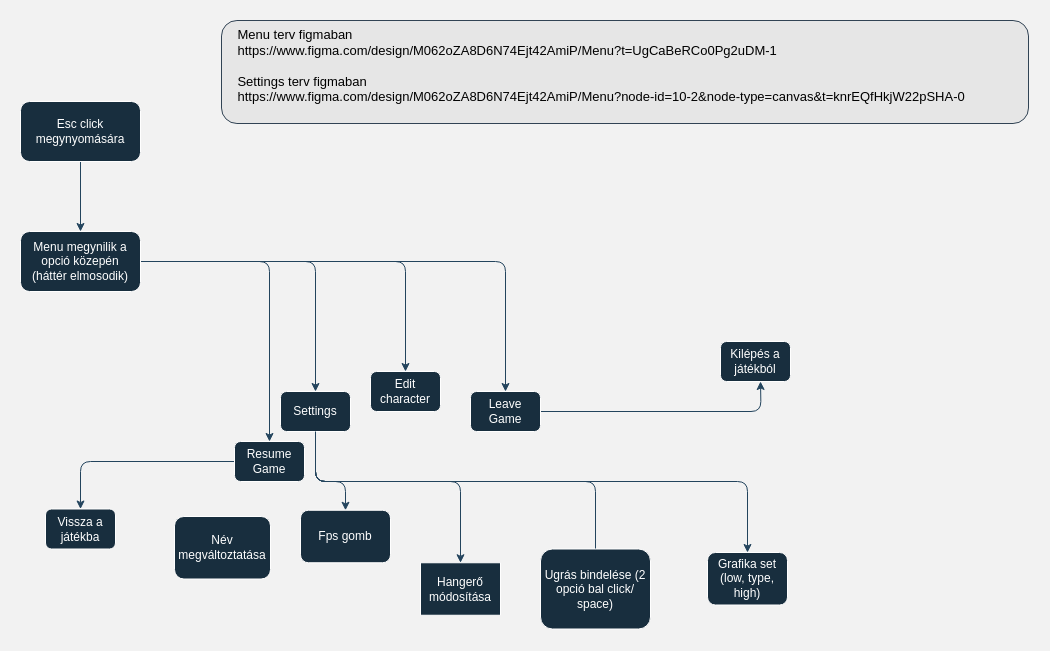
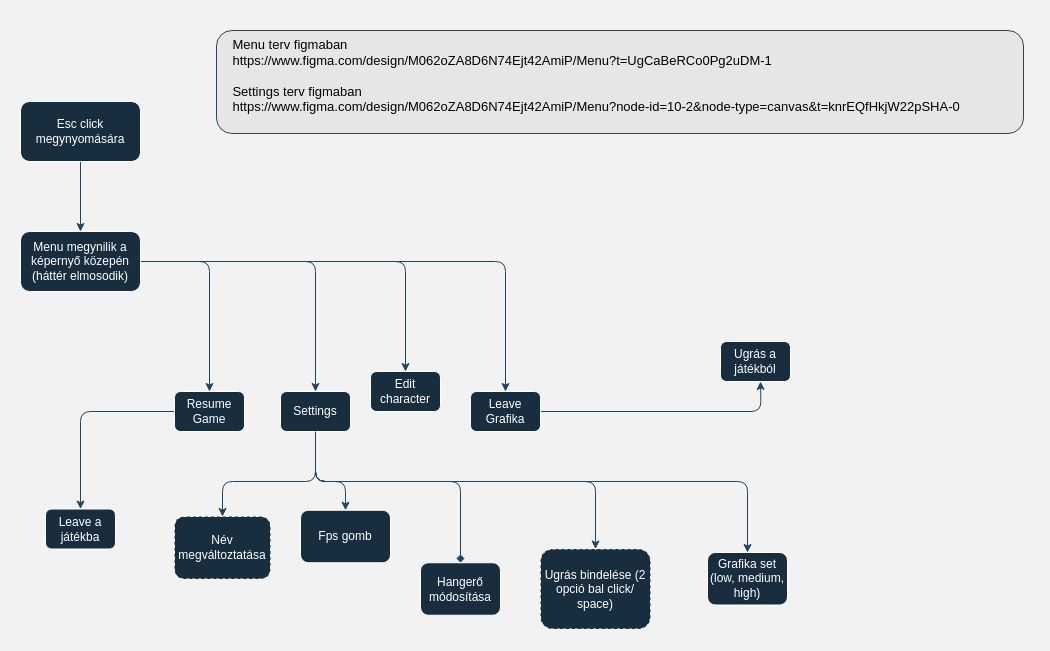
(625, 72) -> (620, 82)
(81, 262) -> (81, 262)
(756, 362) -> (756, 362)
(506, 412) -> (506, 412)
(270, 462) -> (210, 412)
none -> (259, 482)
(81, 530) -> (81, 530)
(596, 544) -> (596, 541)
(223, 548) -> (223, 548)
(461, 554) -> (461, 554)
(748, 579) -> (748, 579)
(461, 589) -> (461, 589)
(596, 589) -> (596, 589)
